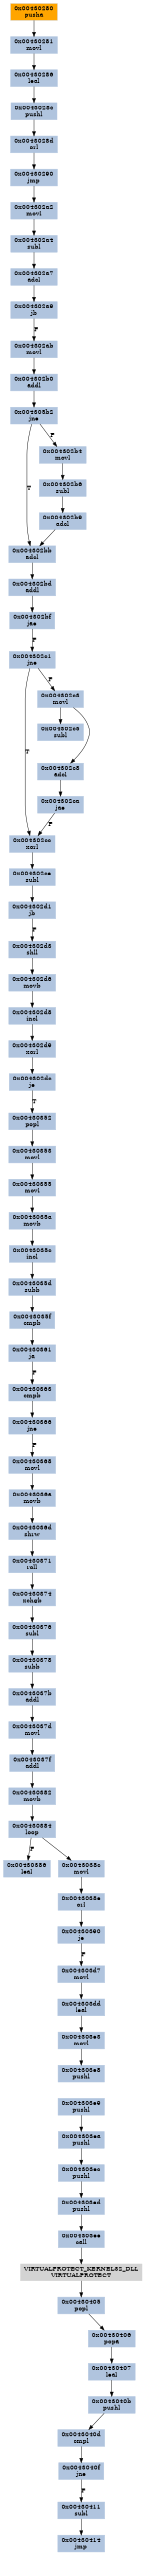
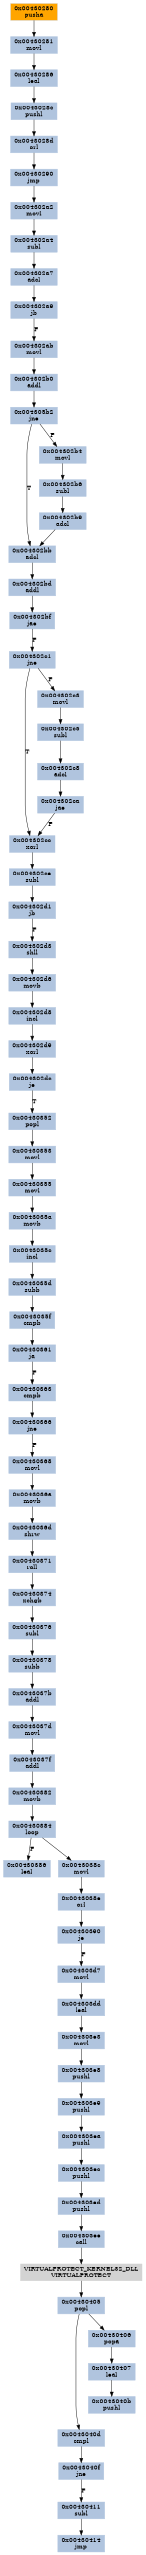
(89, 733) -> (61, 750)
none -> (81, 2088)
(98, 2420) -> (76, 2369)
